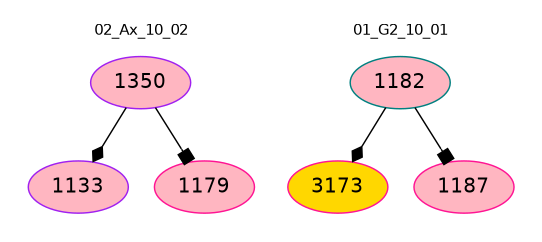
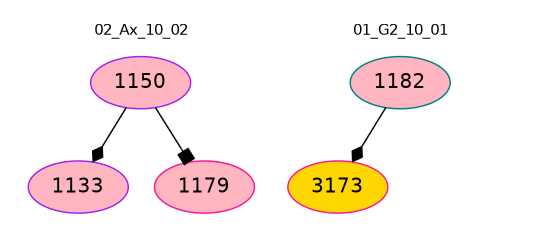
(141, 83) -> (141, 83)
(464, 187) -> none
